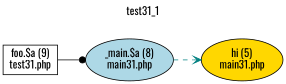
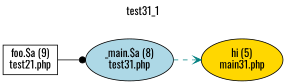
(30, 60) -> (30, 60)
(130, 60) -> (130, 60)
